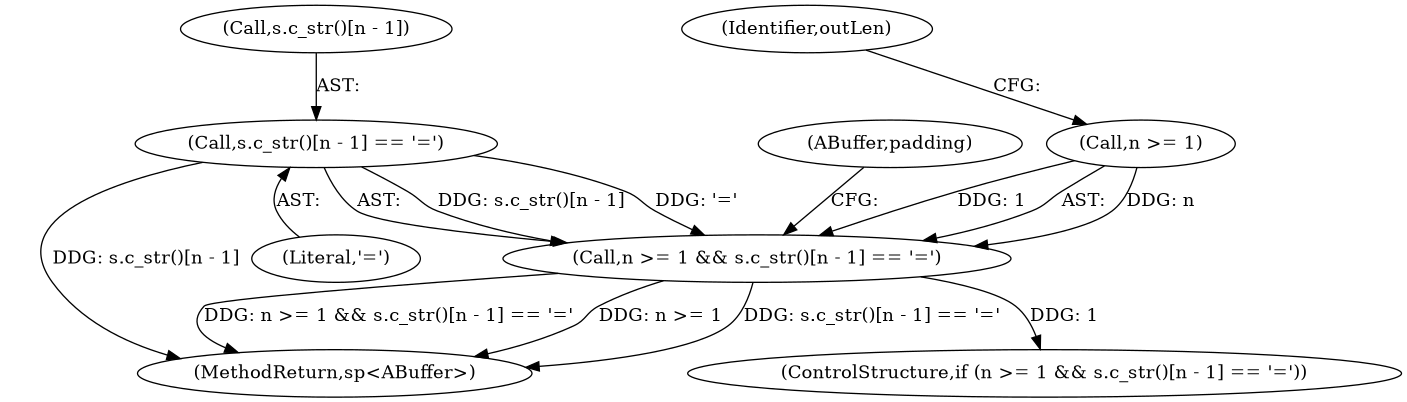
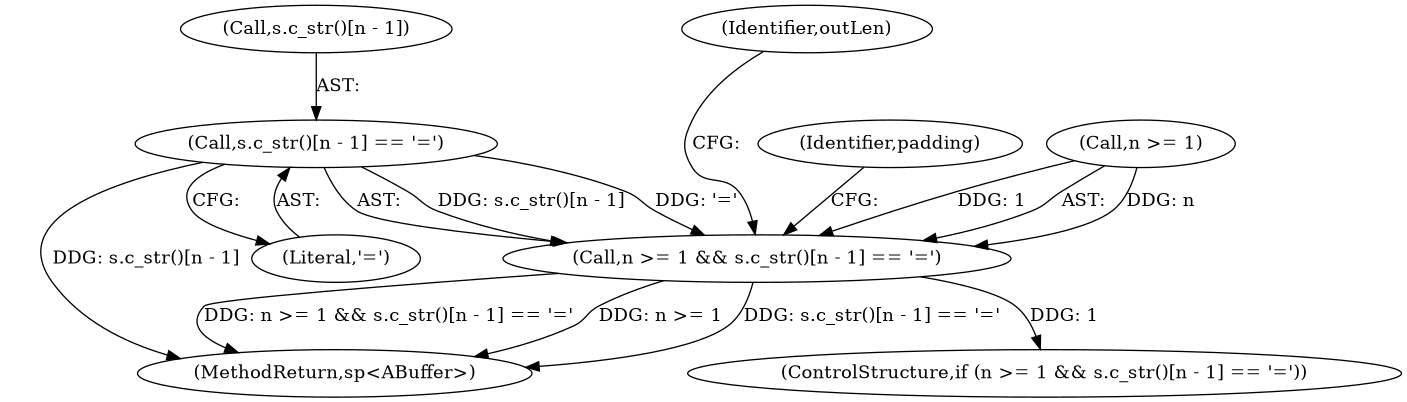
(970, 85) -> (686, 138)
(890, 144) -> (890, 144)
none -> (193, 212)
